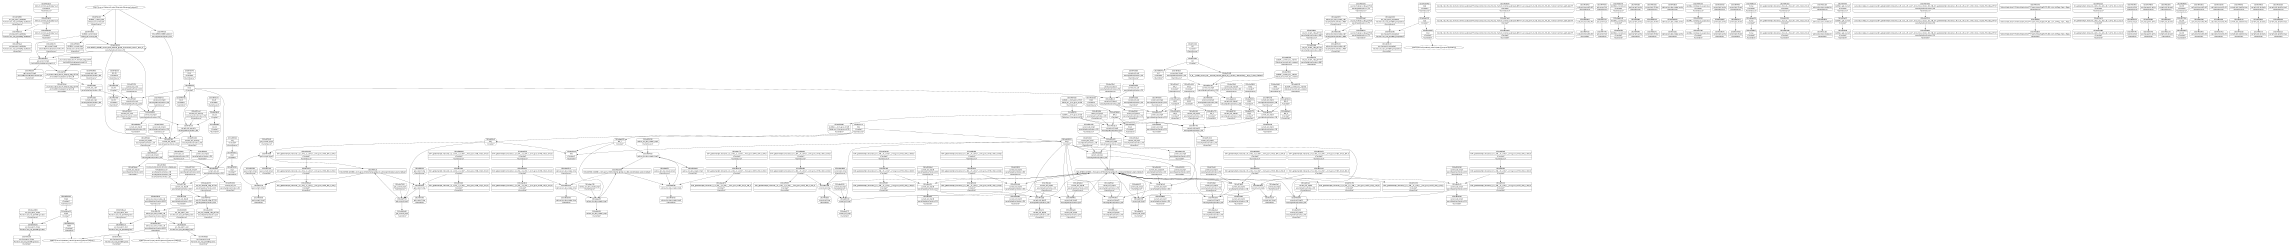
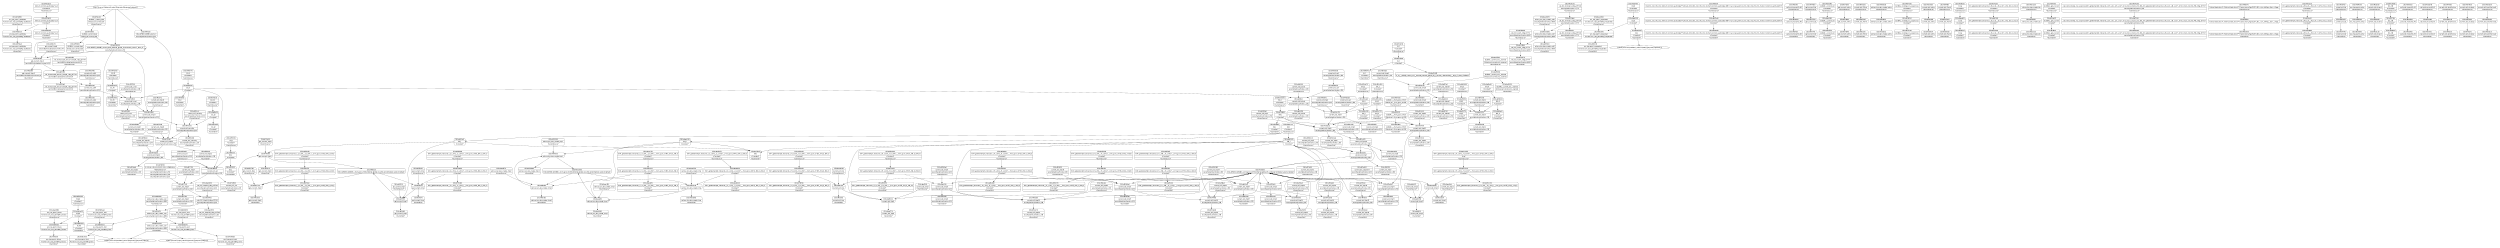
(1319, 156) -> (1464, 156)
(1251, 180) -> (1310, 183)
